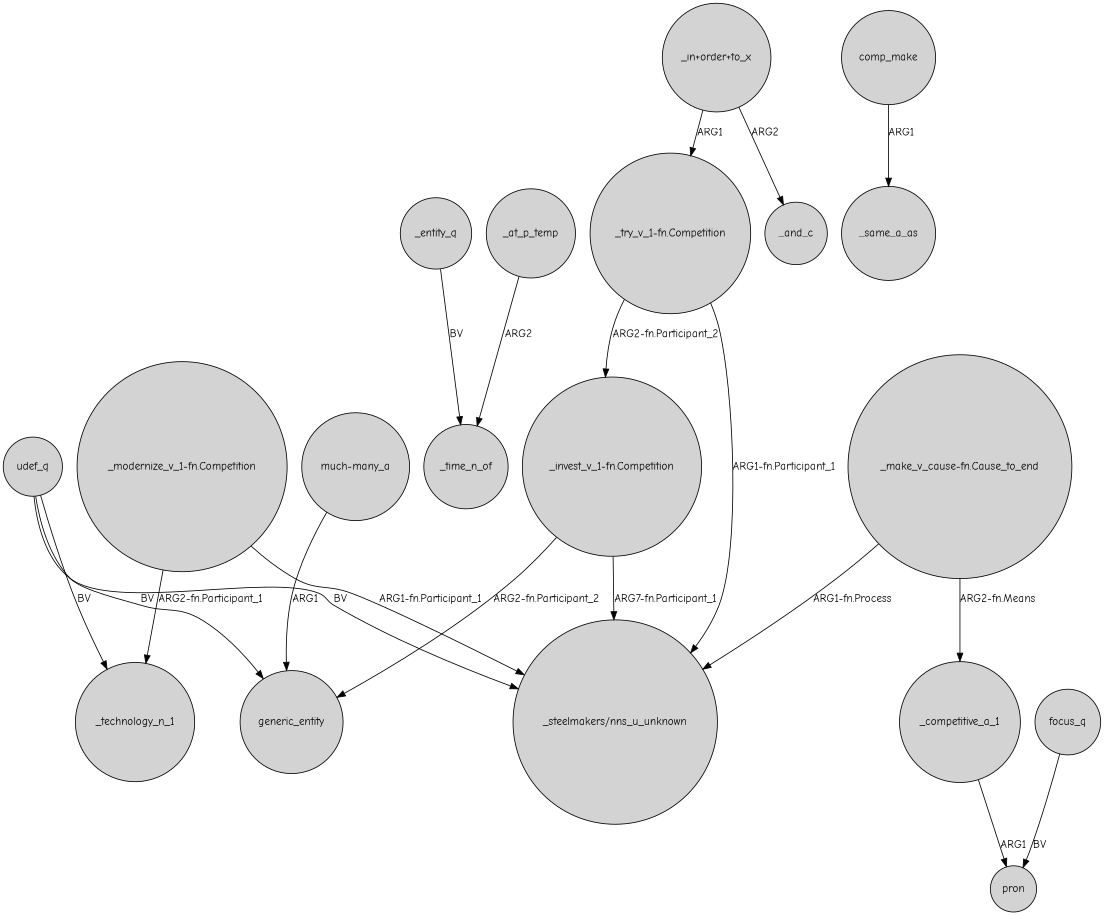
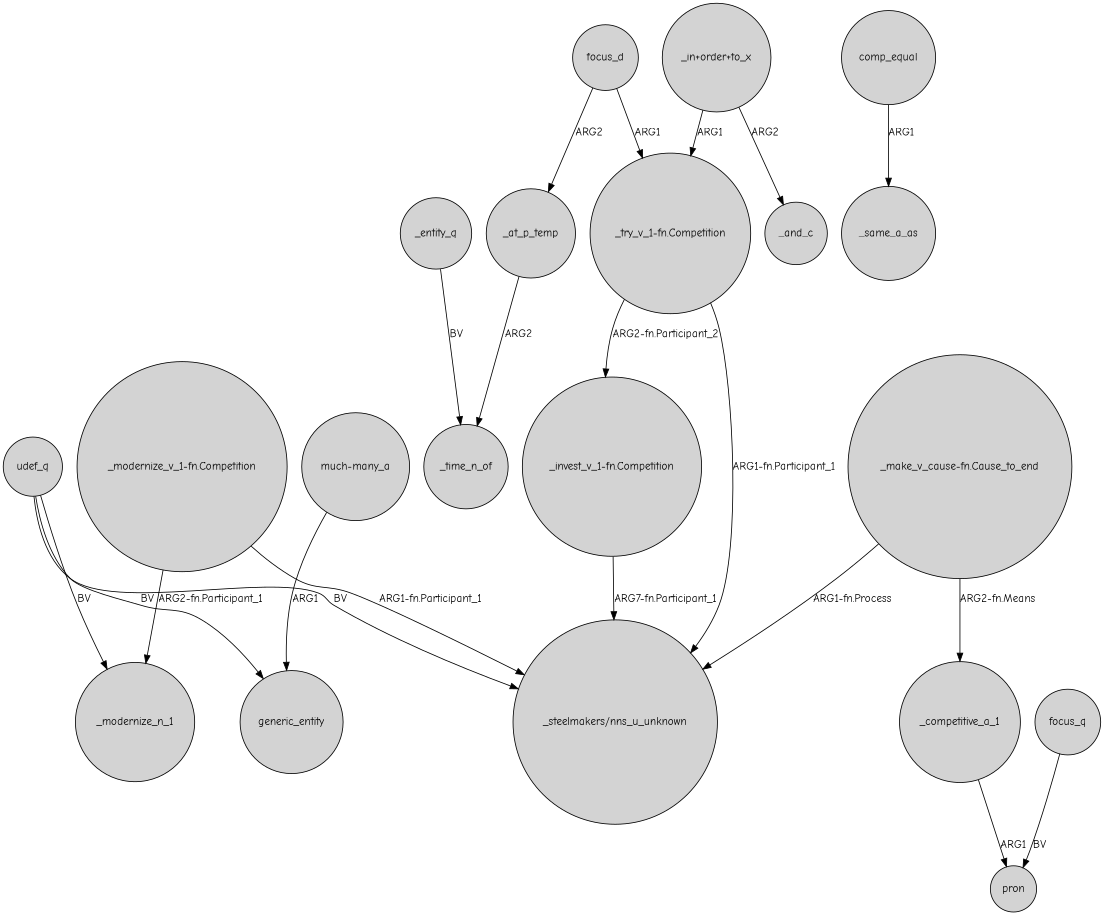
none -> (605, 58)
(889, 58) -> (889, 58)
(457, 624) -> none
(135, 722) -> (135, 722)
